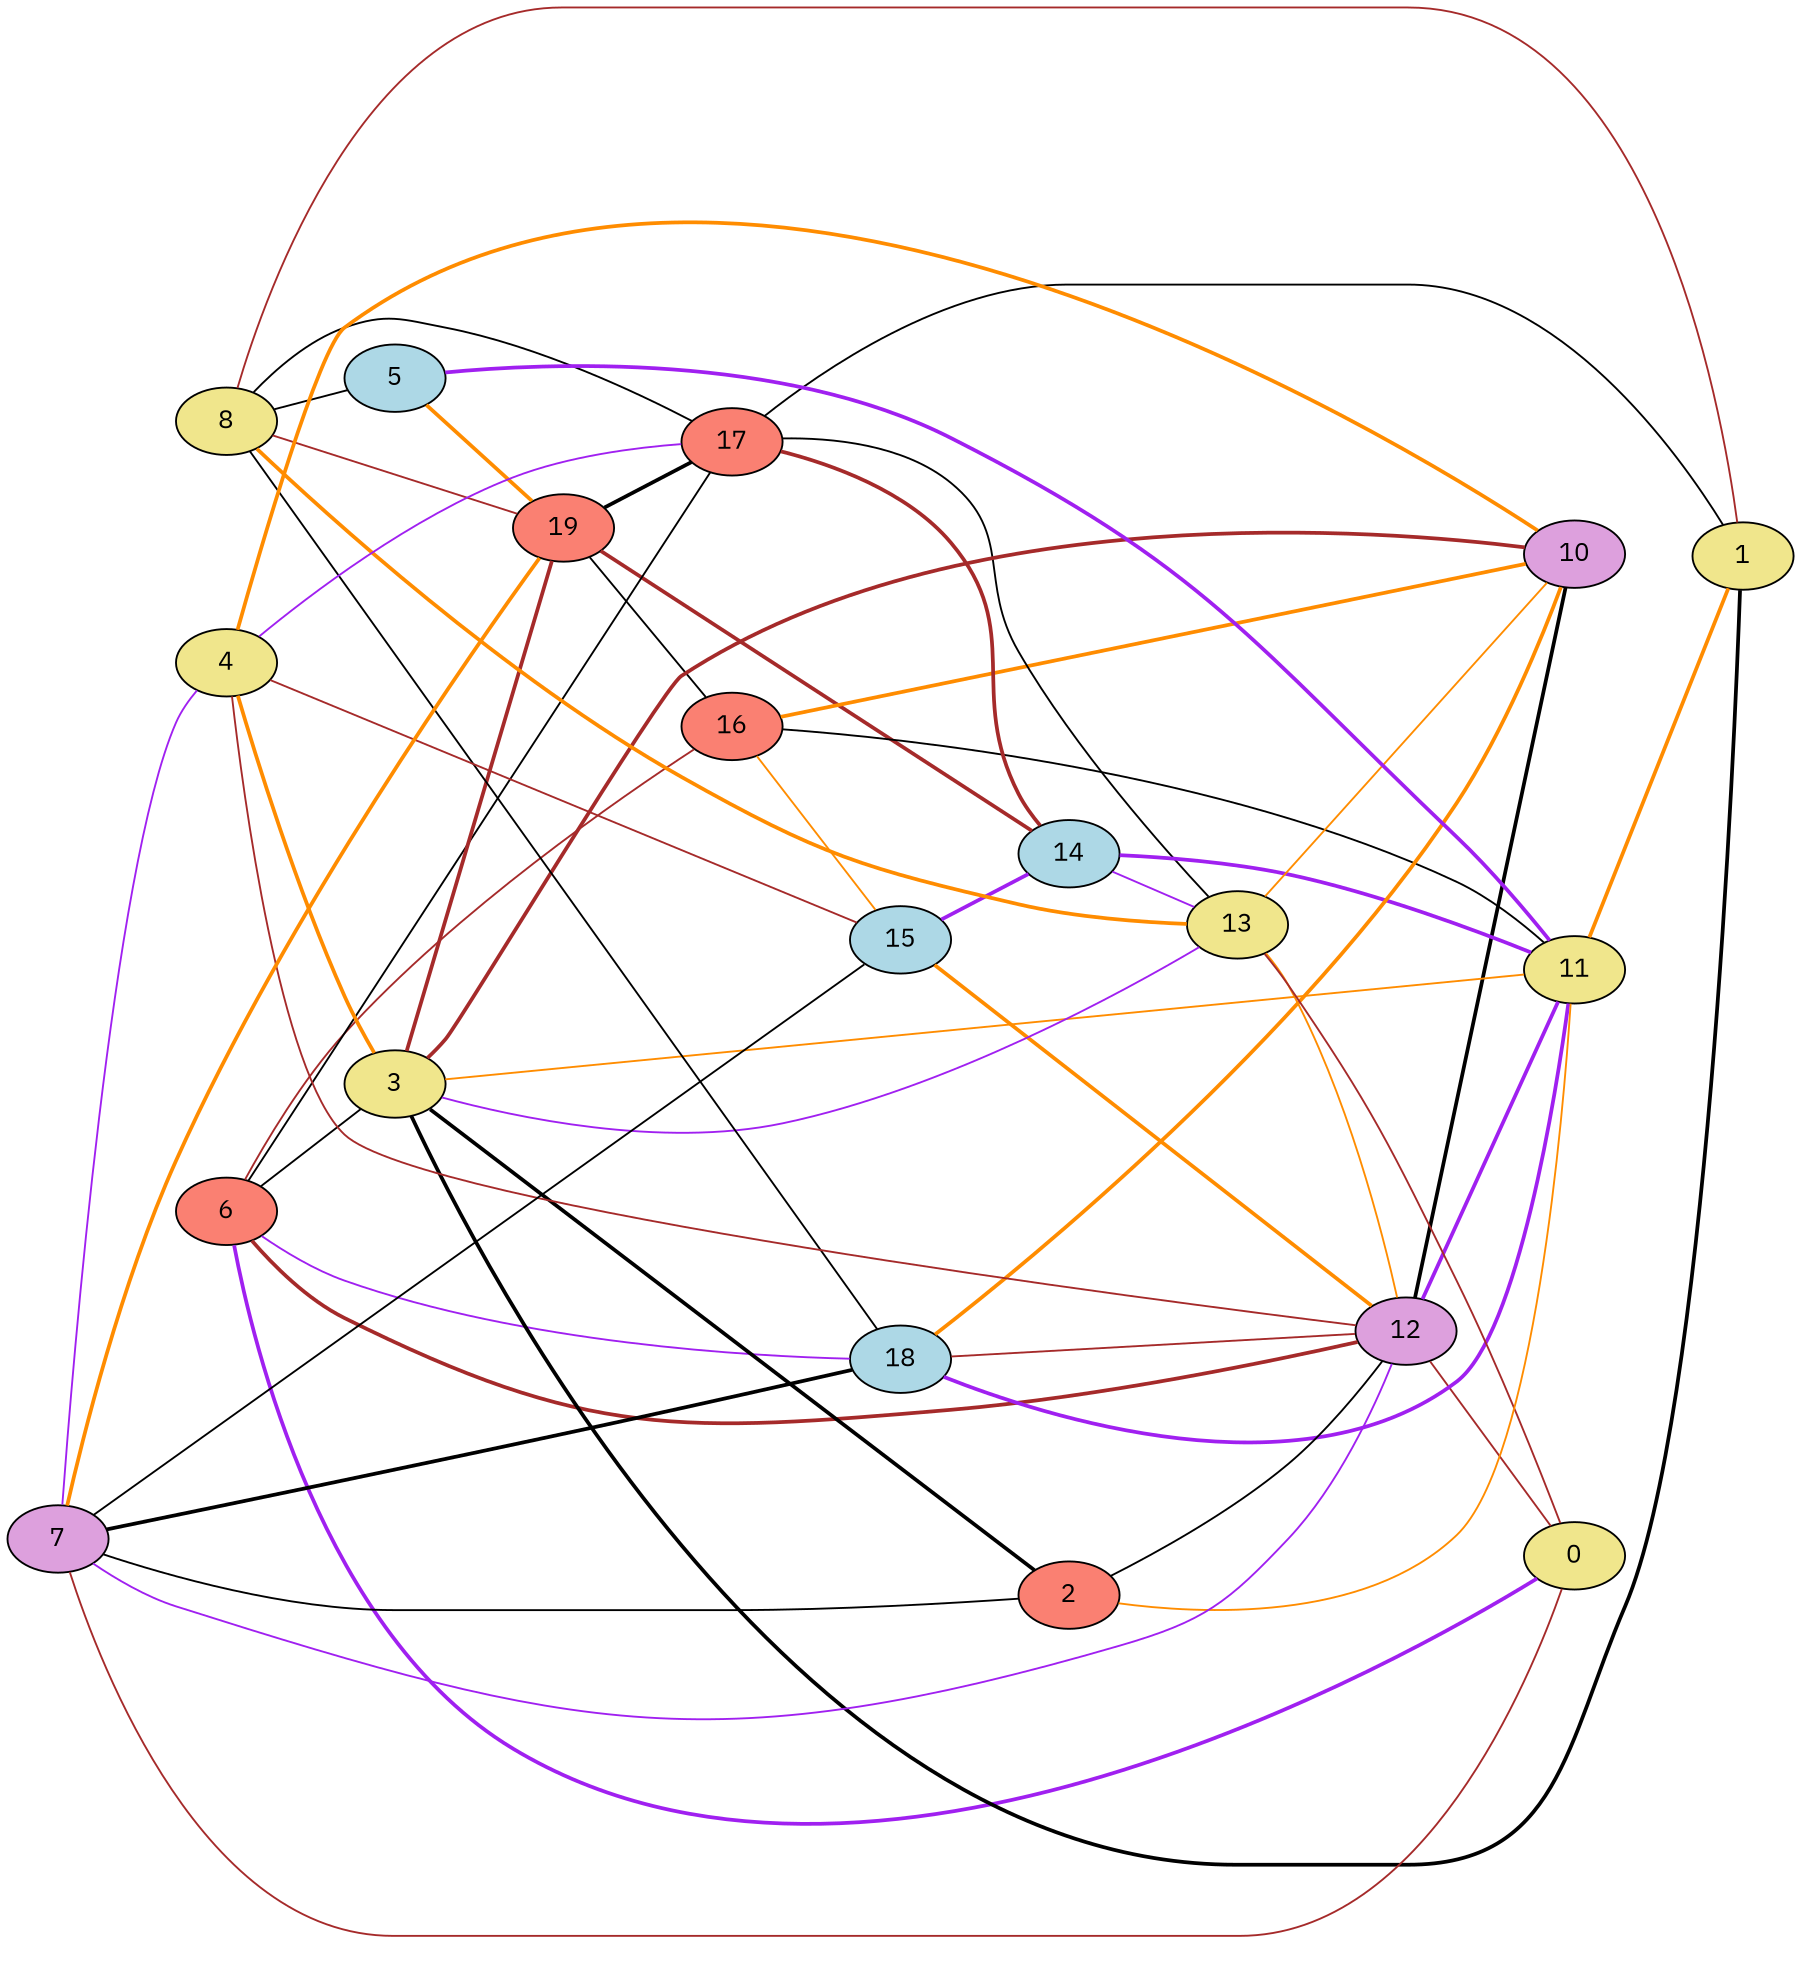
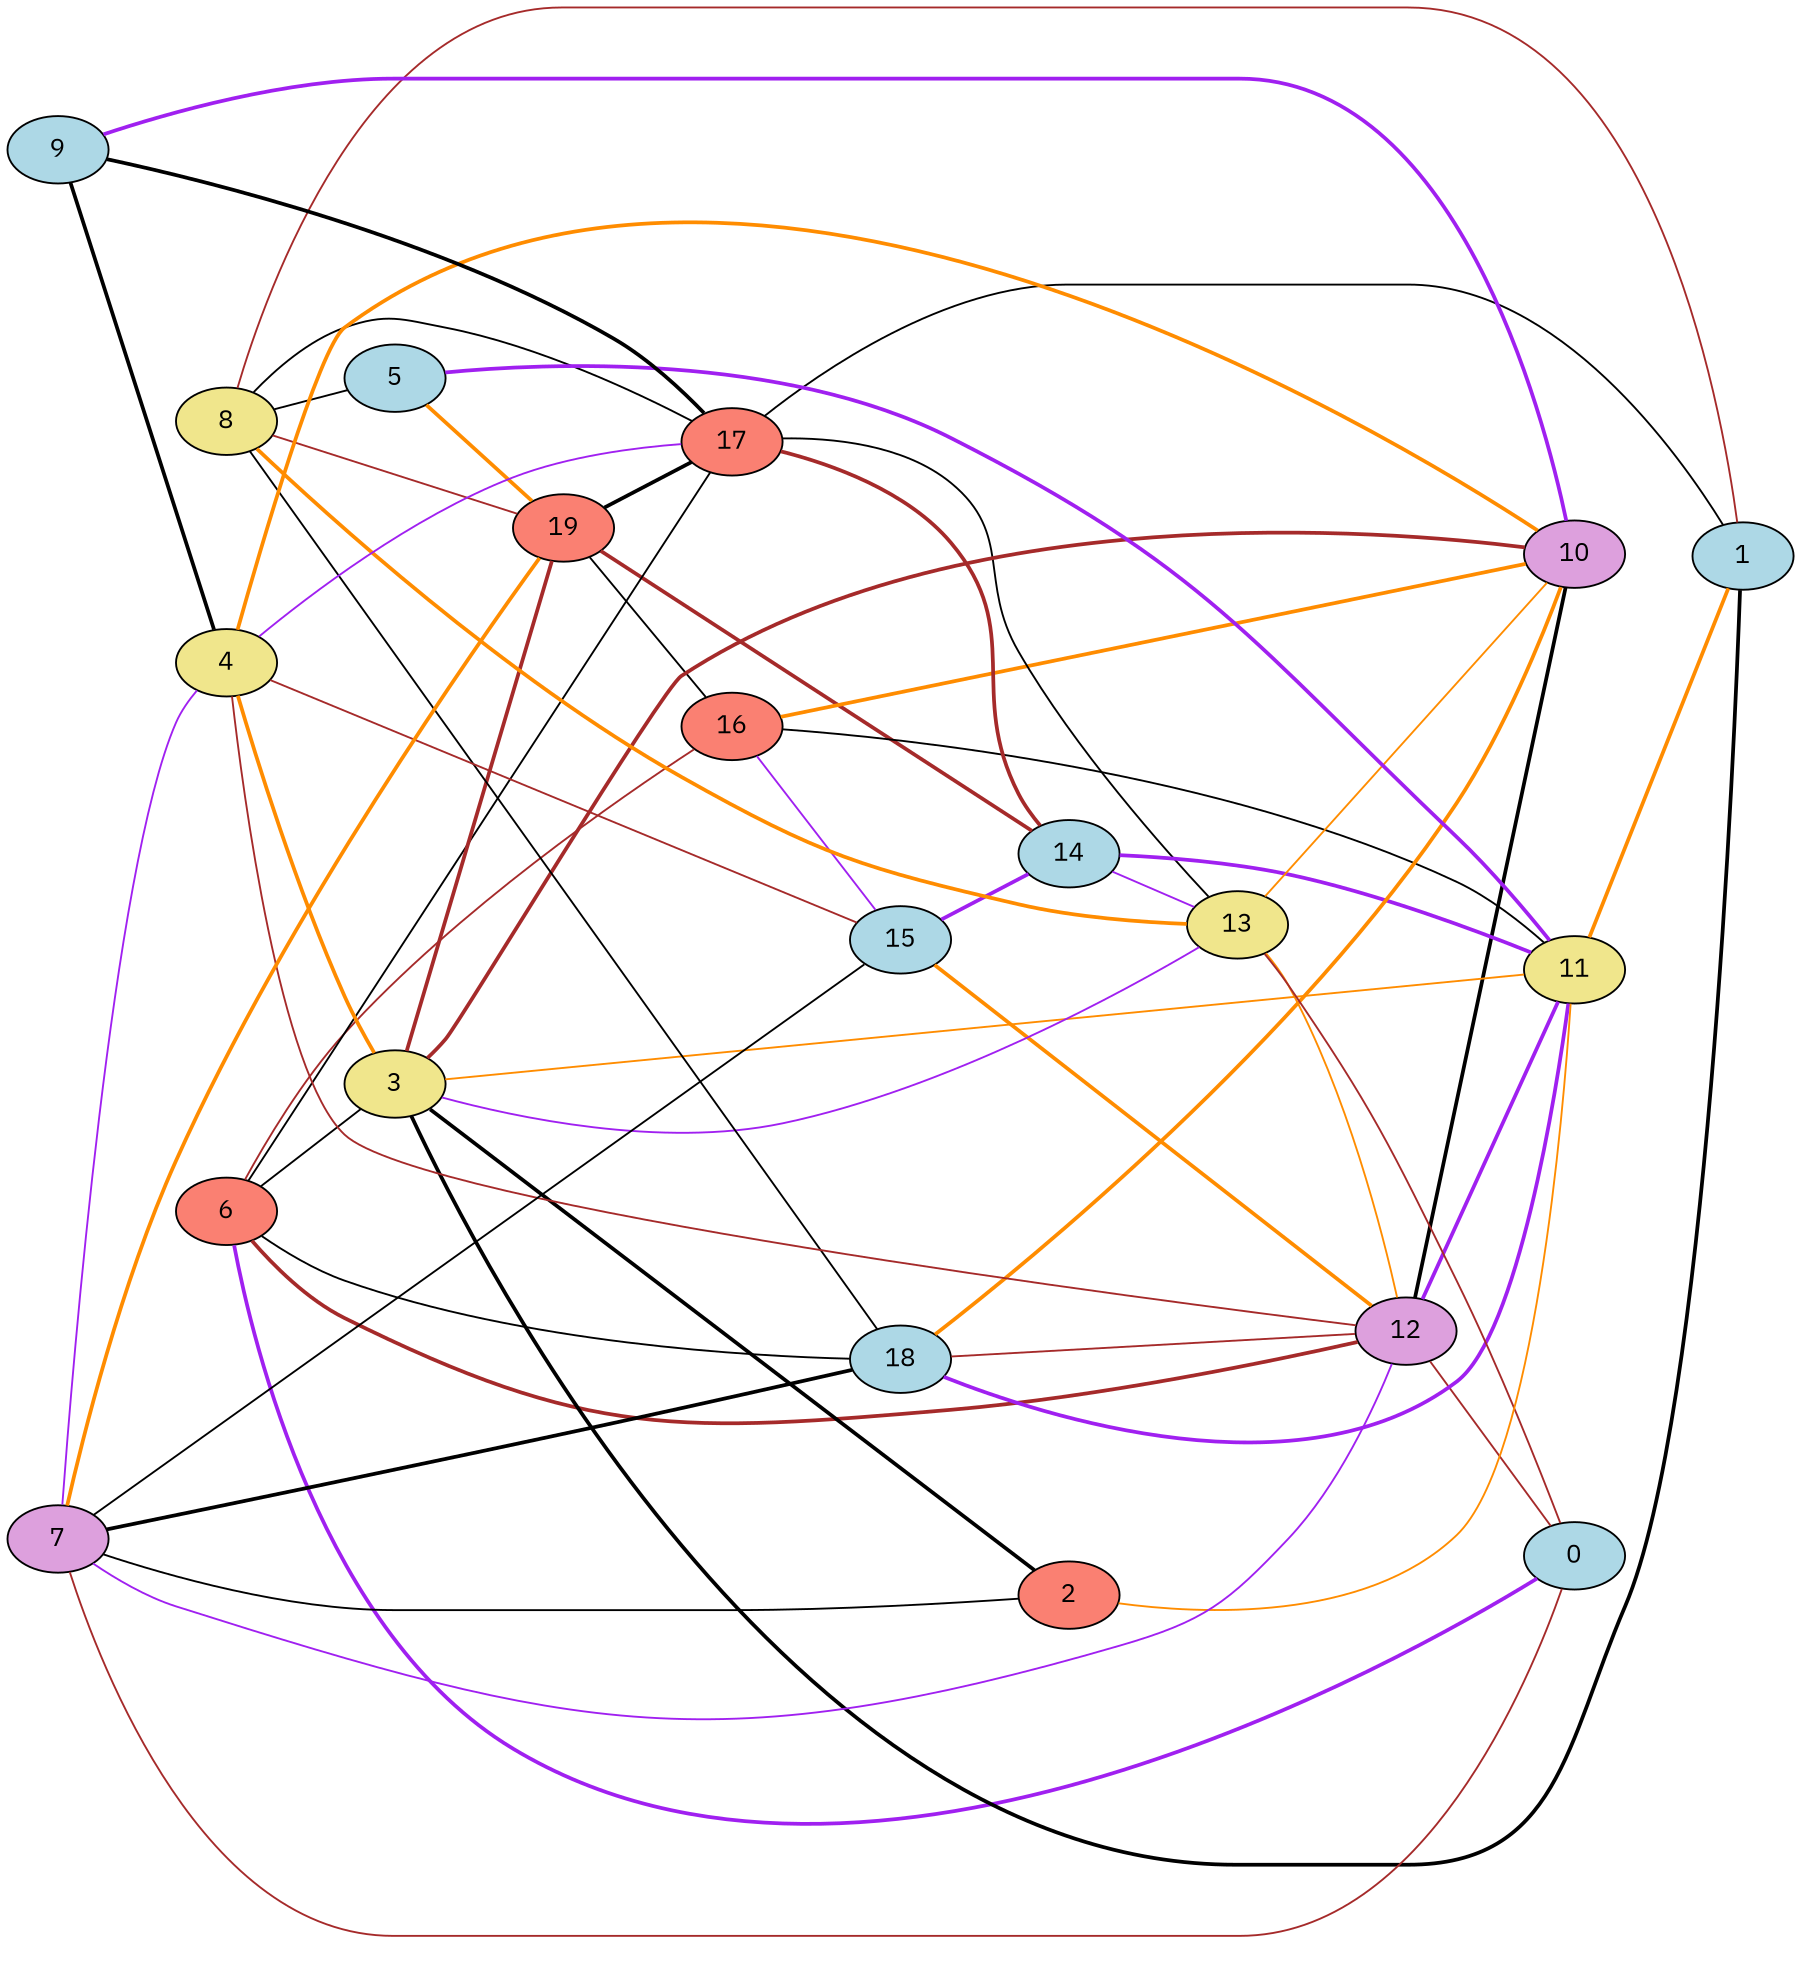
none -> (58, 150)
(1743, 556) -> (1743, 556)
(816, 833) -> (816, 833)
(548, 1331) -> (548, 1331)
(1261, 1486) -> none
(1575, 1556) -> (1575, 1556)
